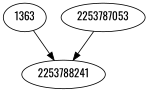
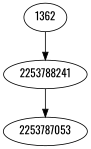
(25, 17) -> (45, 17)
(86, 43) -> (45, 99)
